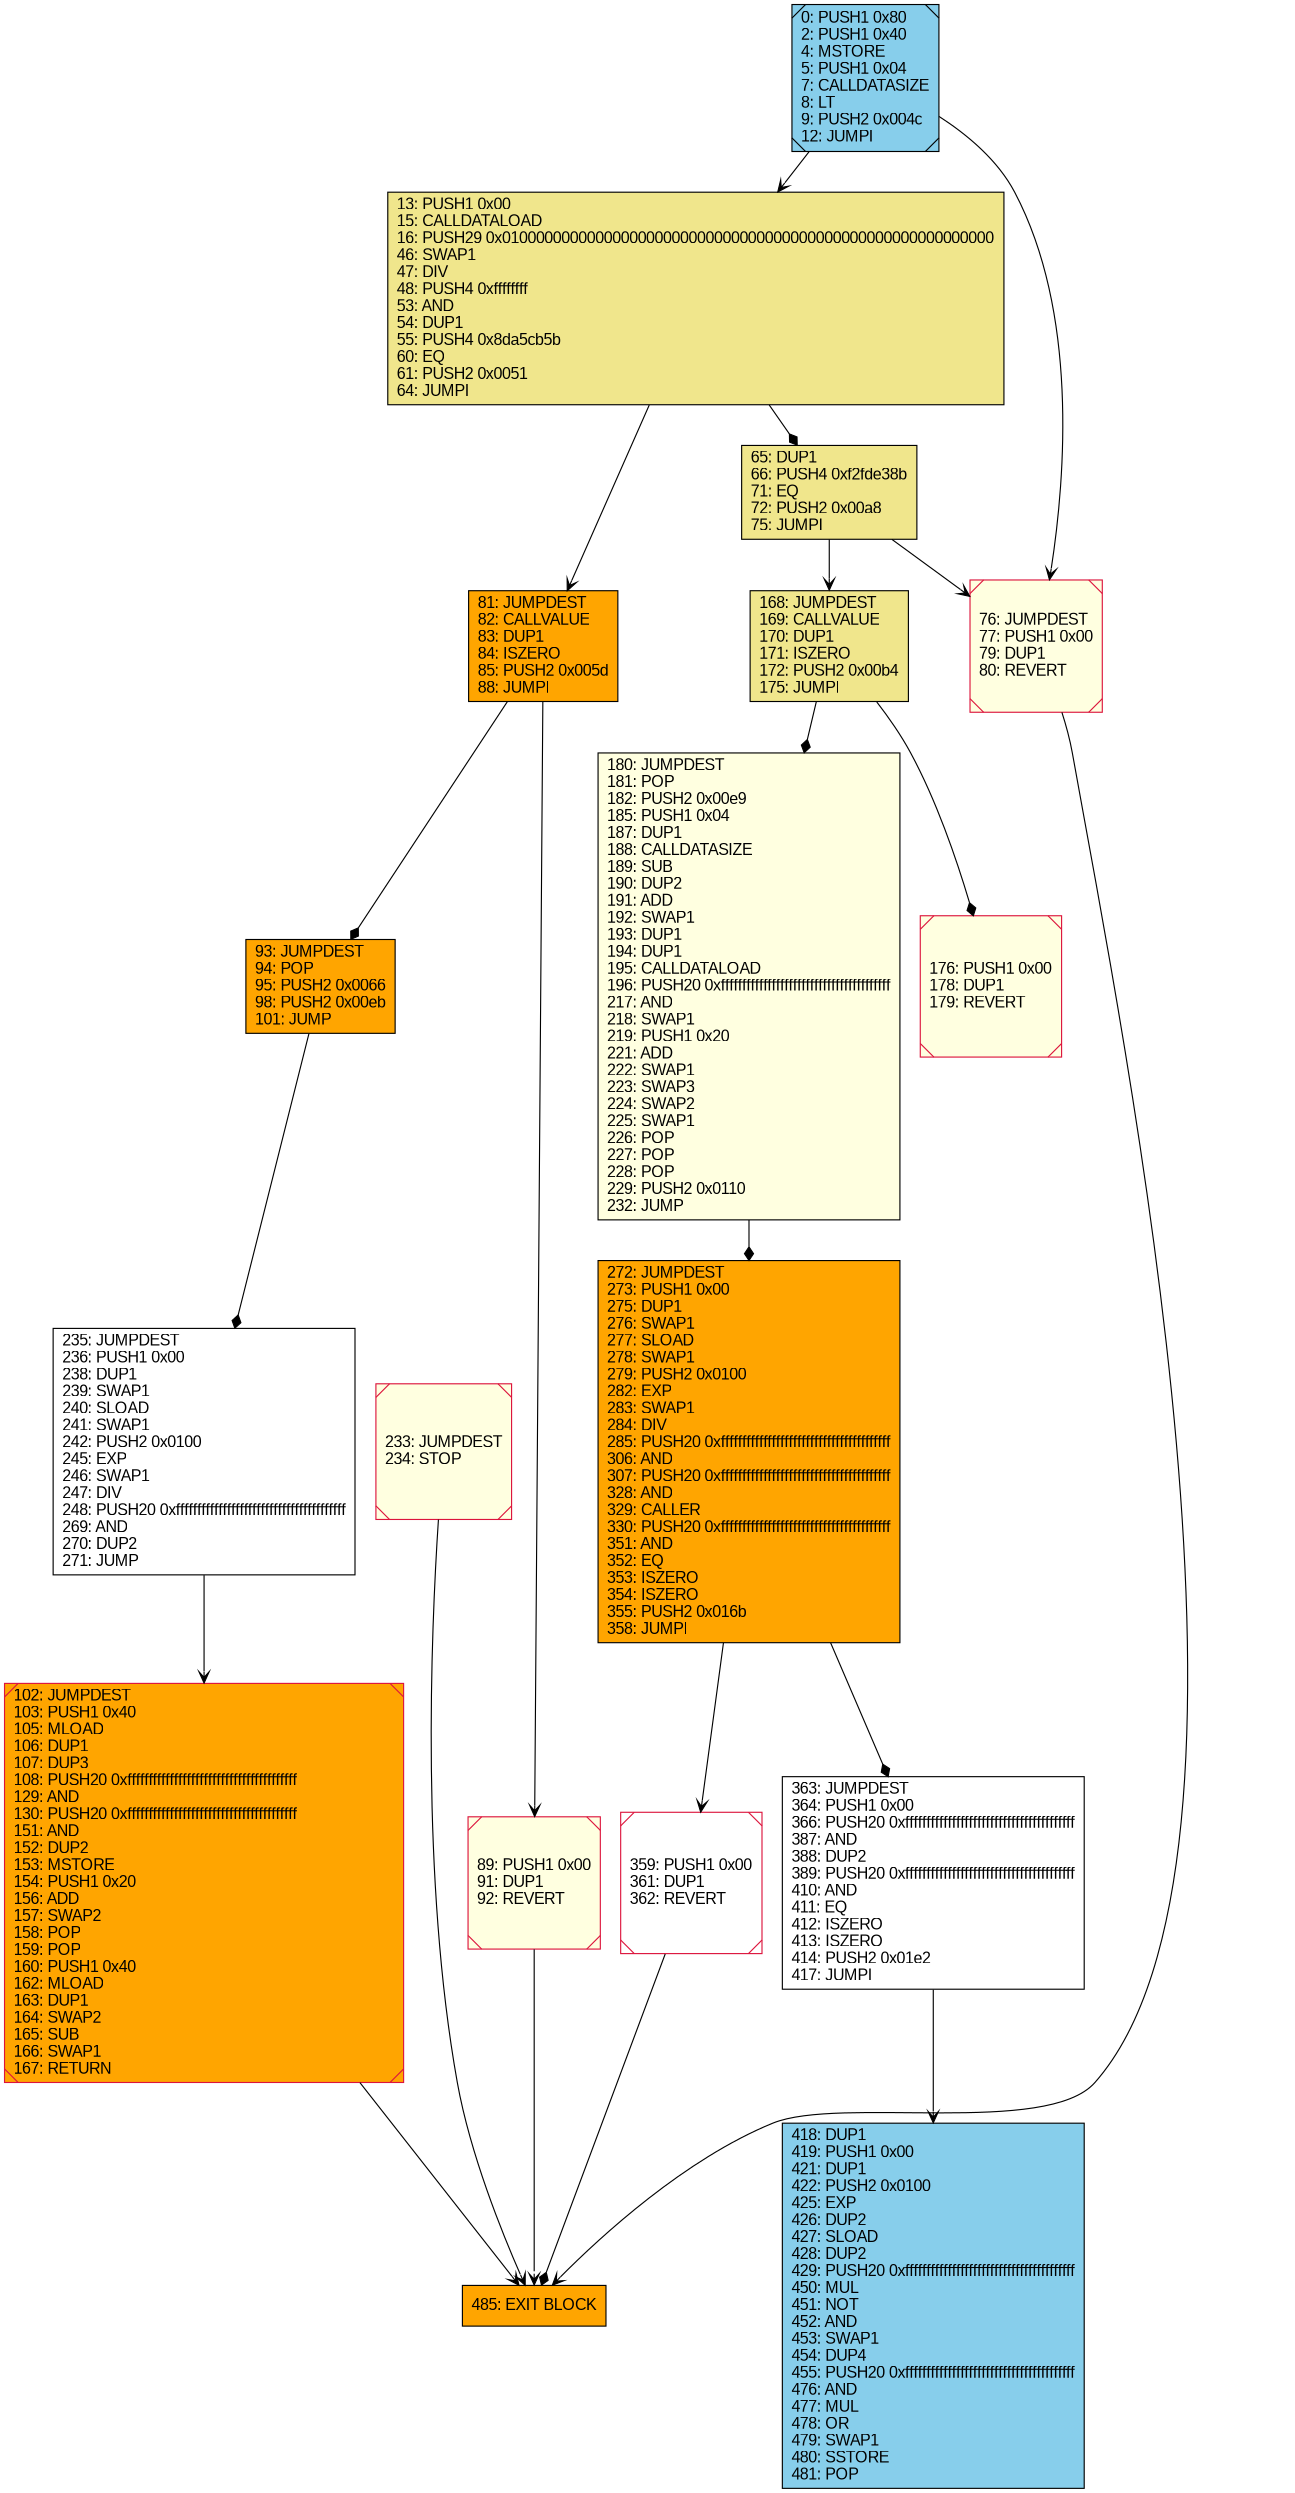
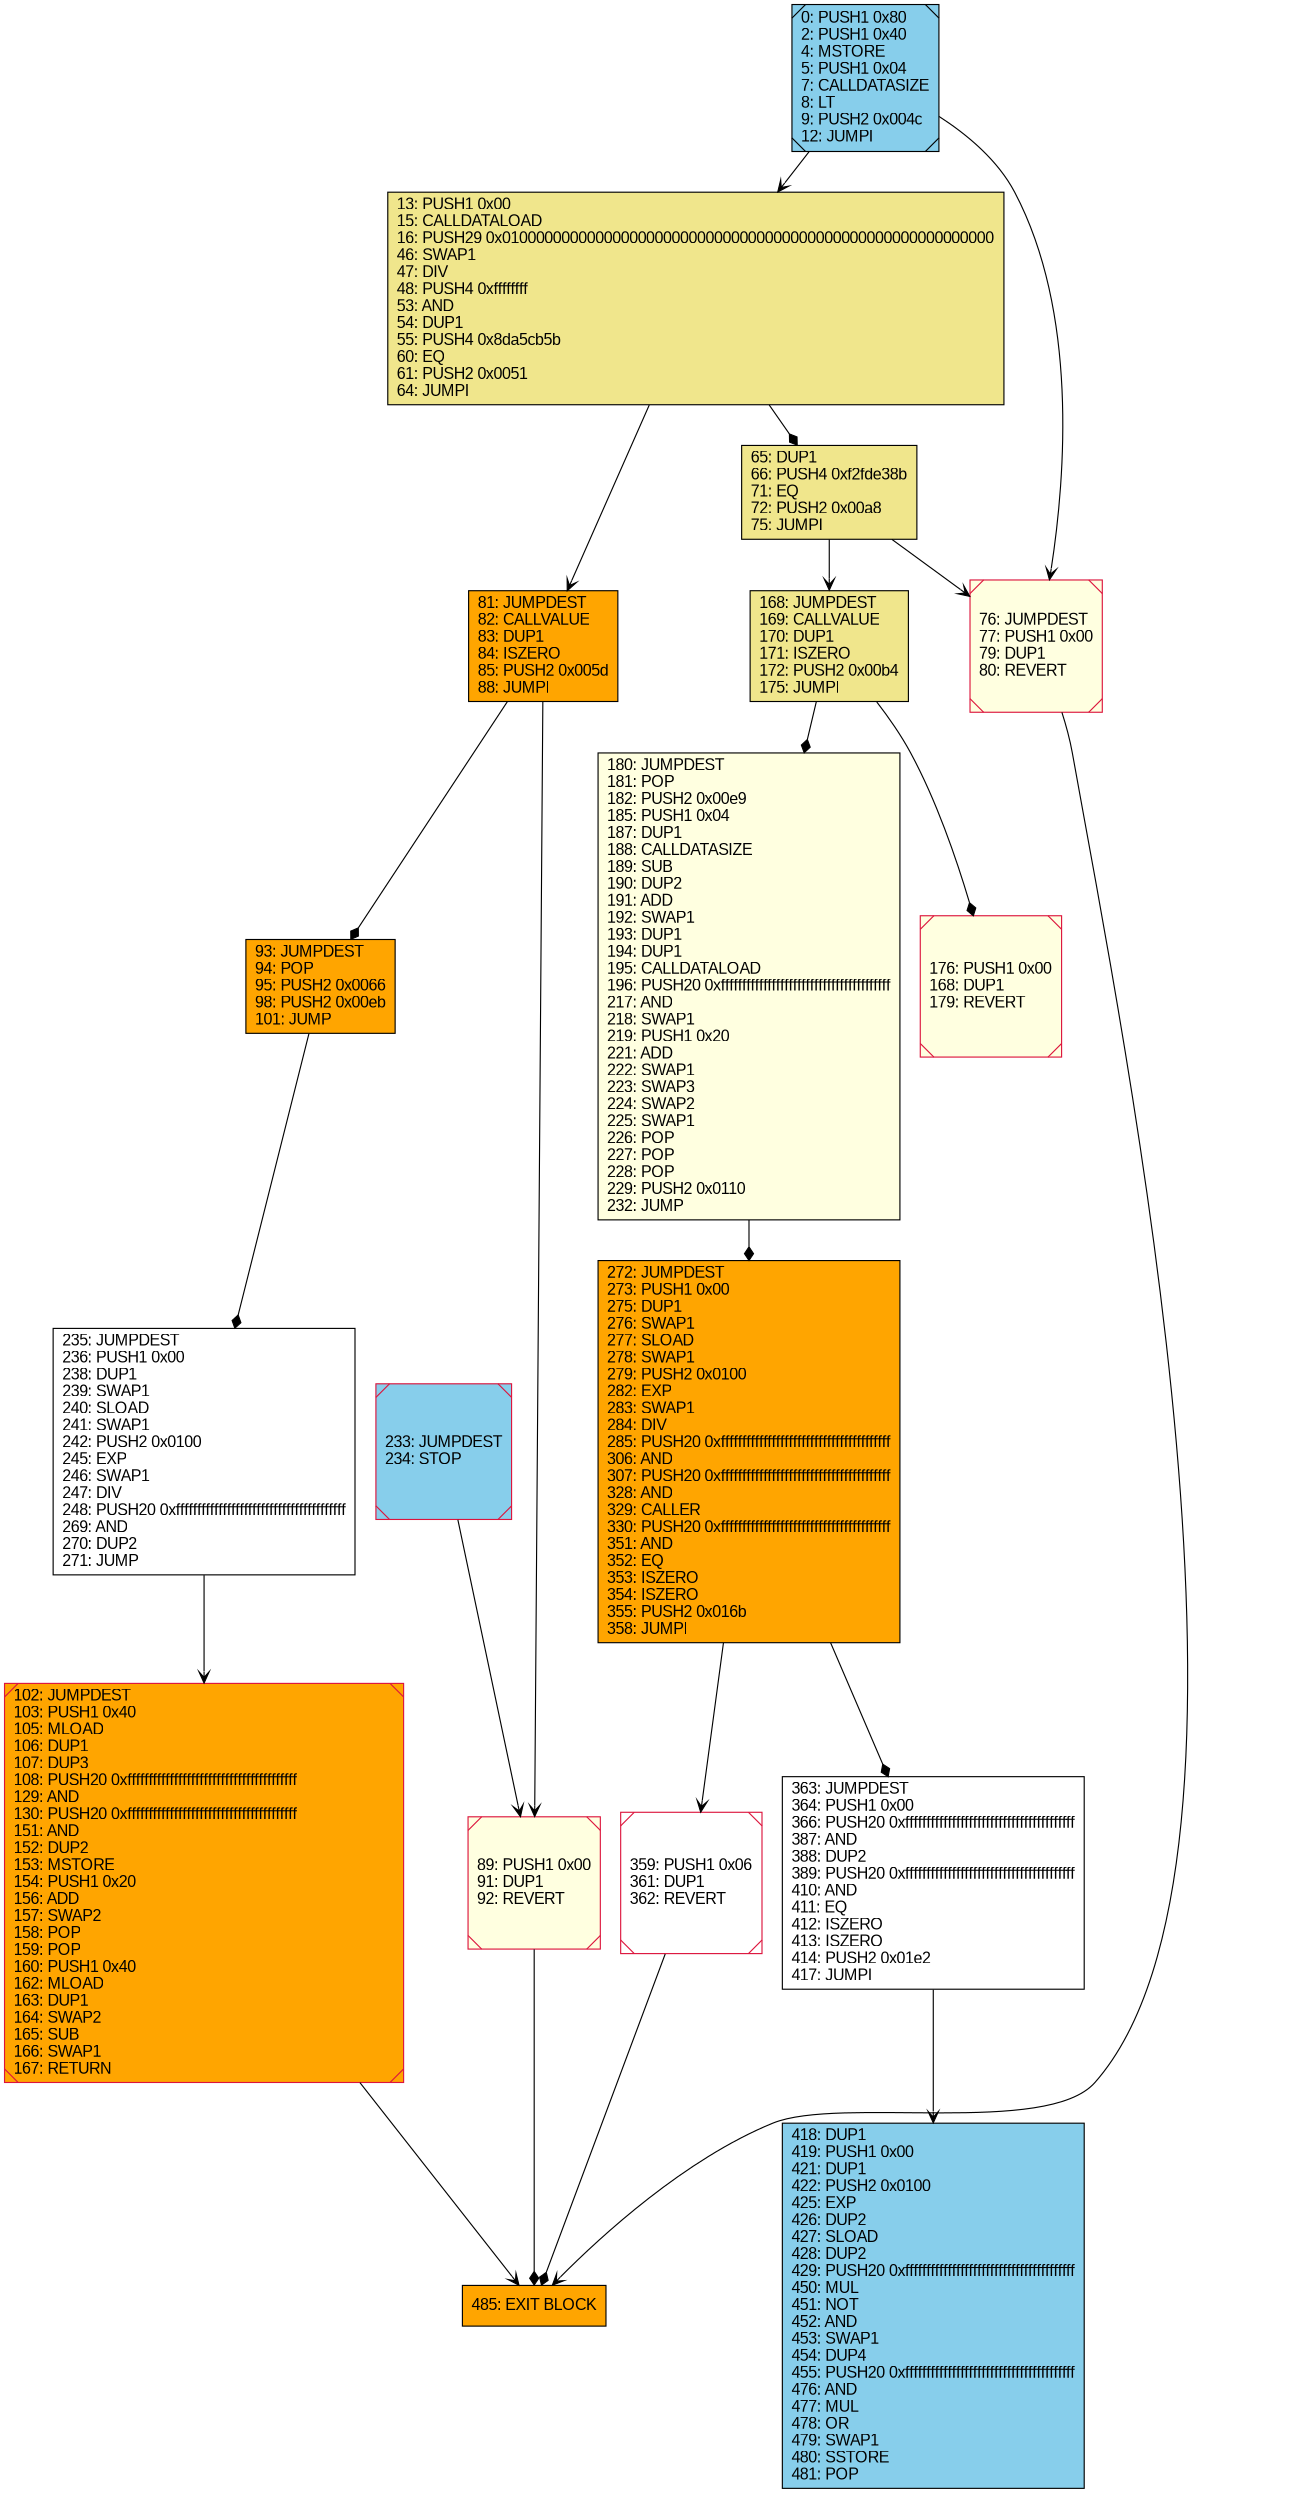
(991, 986) -> (991, 986)
(444, 1452) -> (444, 1452)
(691, 1883) -> (691, 1883)
(437, 1903) -> (488, 1663)
(534, 2110) -> (534, 2110)
